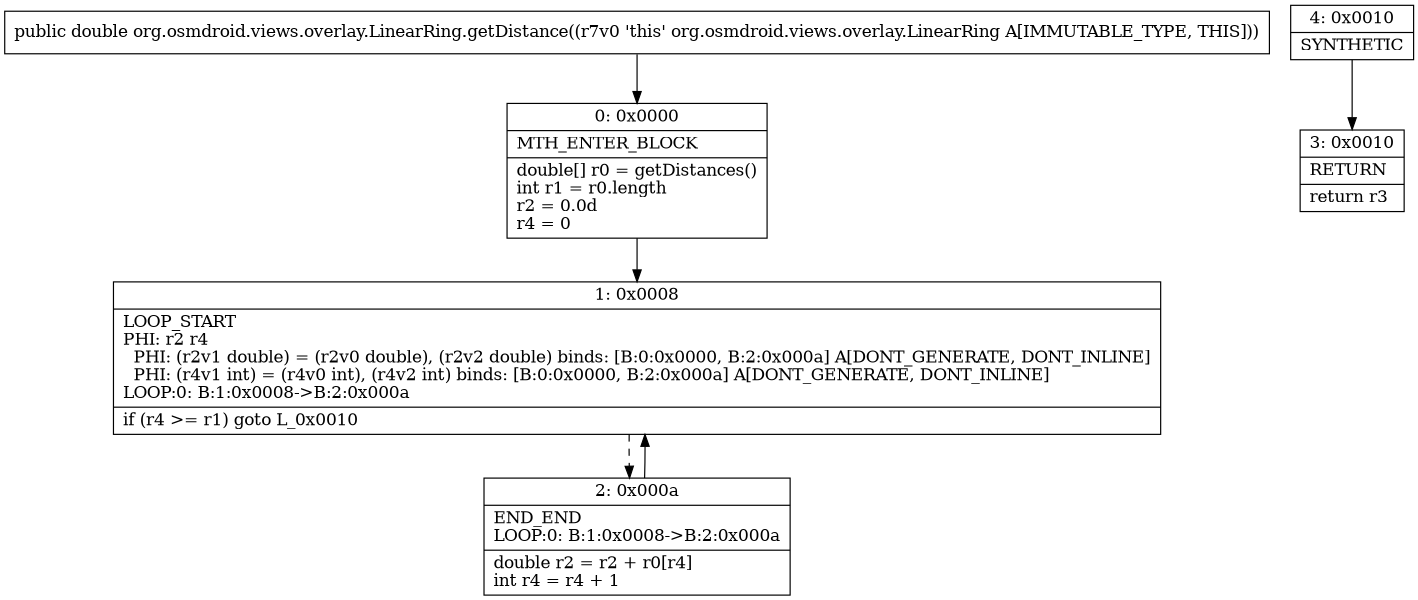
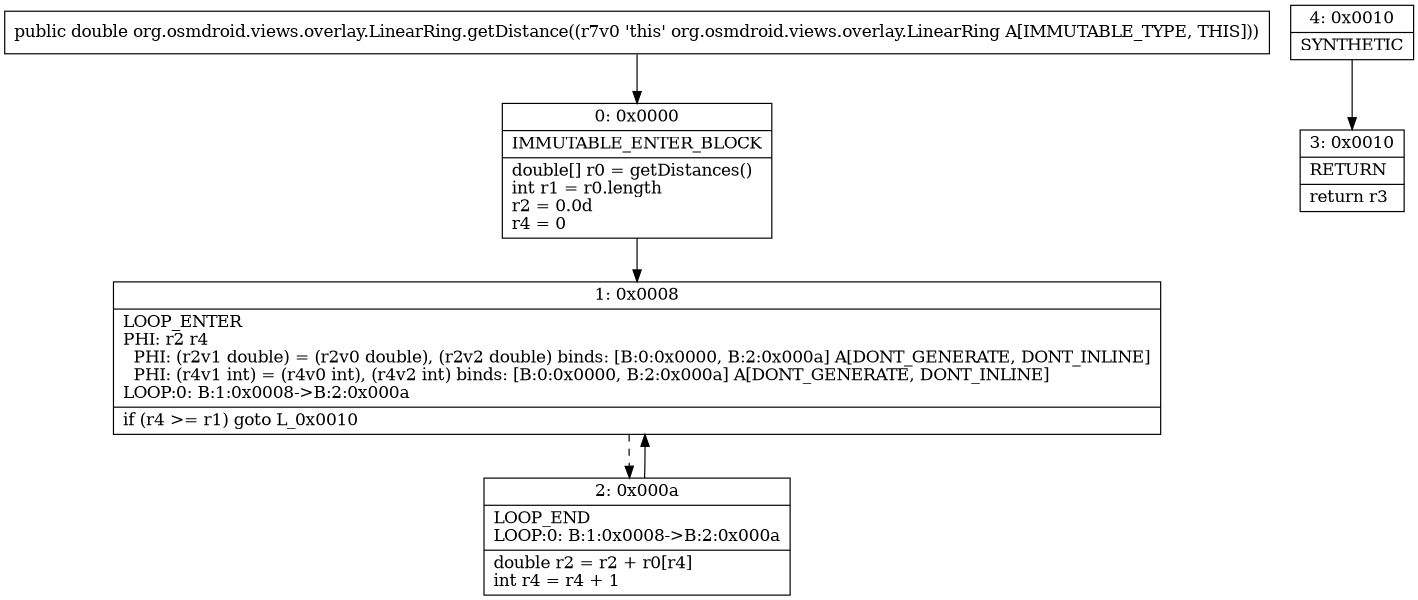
(608, 144) -> (637, 144)
(180, 322) -> (183, 322)
(538, 518) -> (542, 518)
